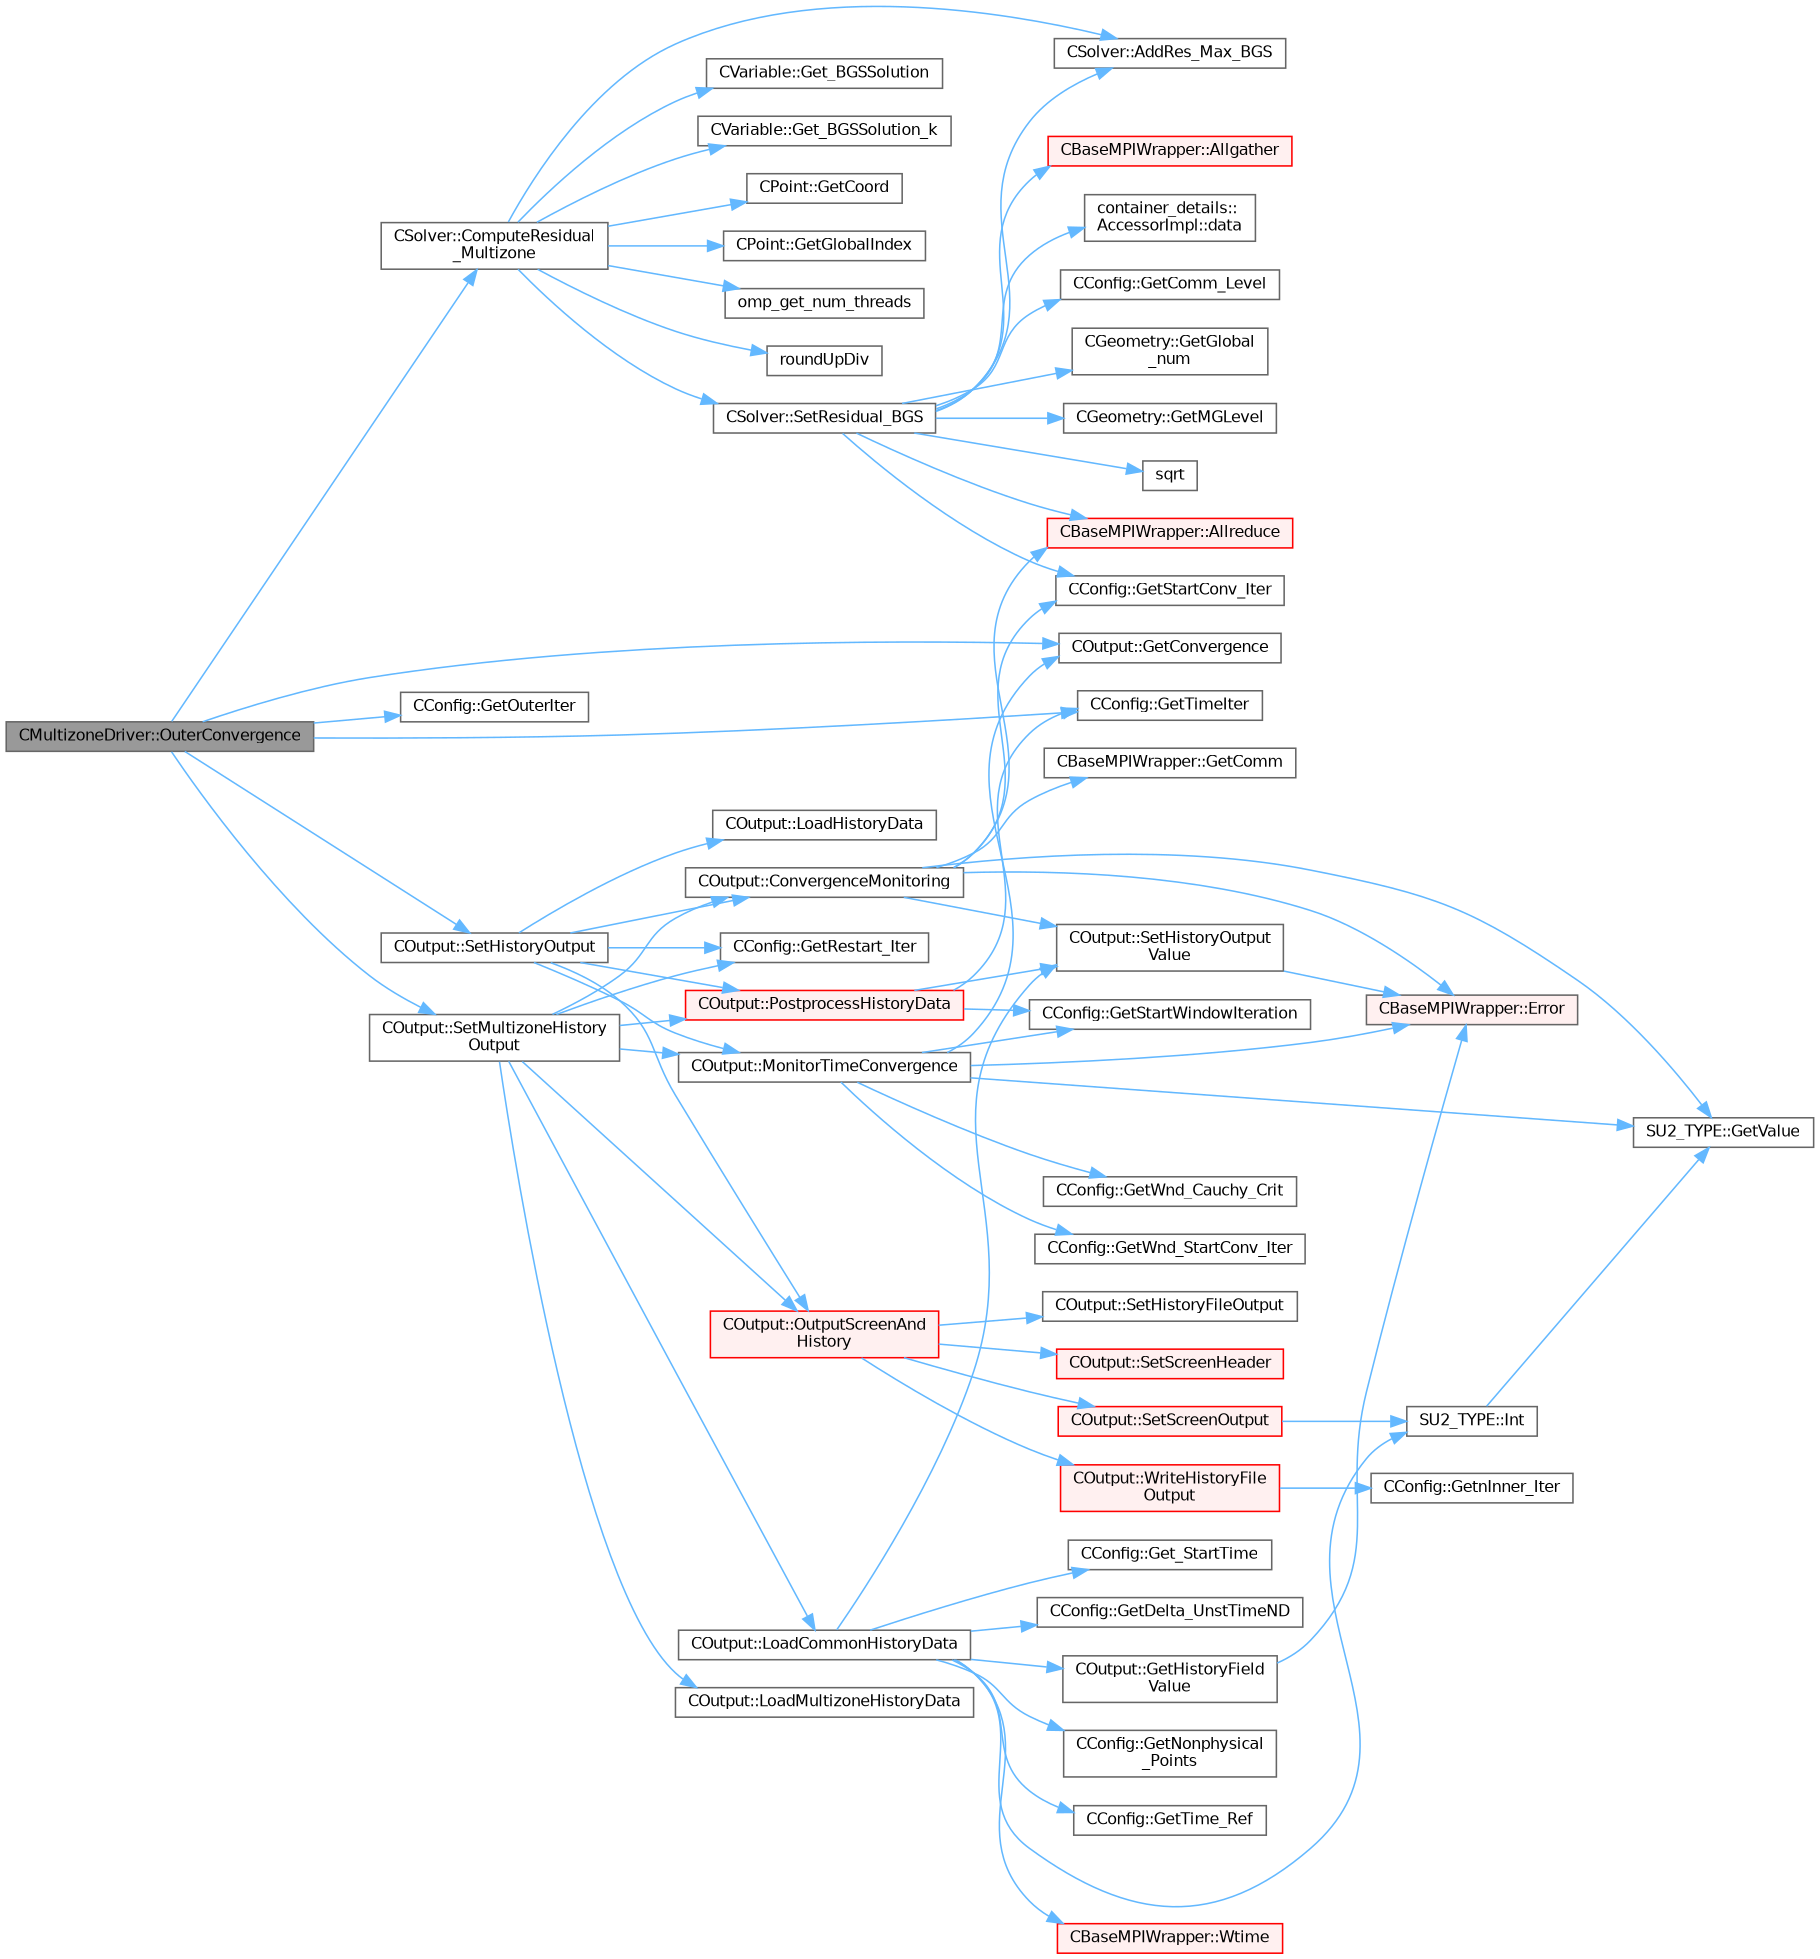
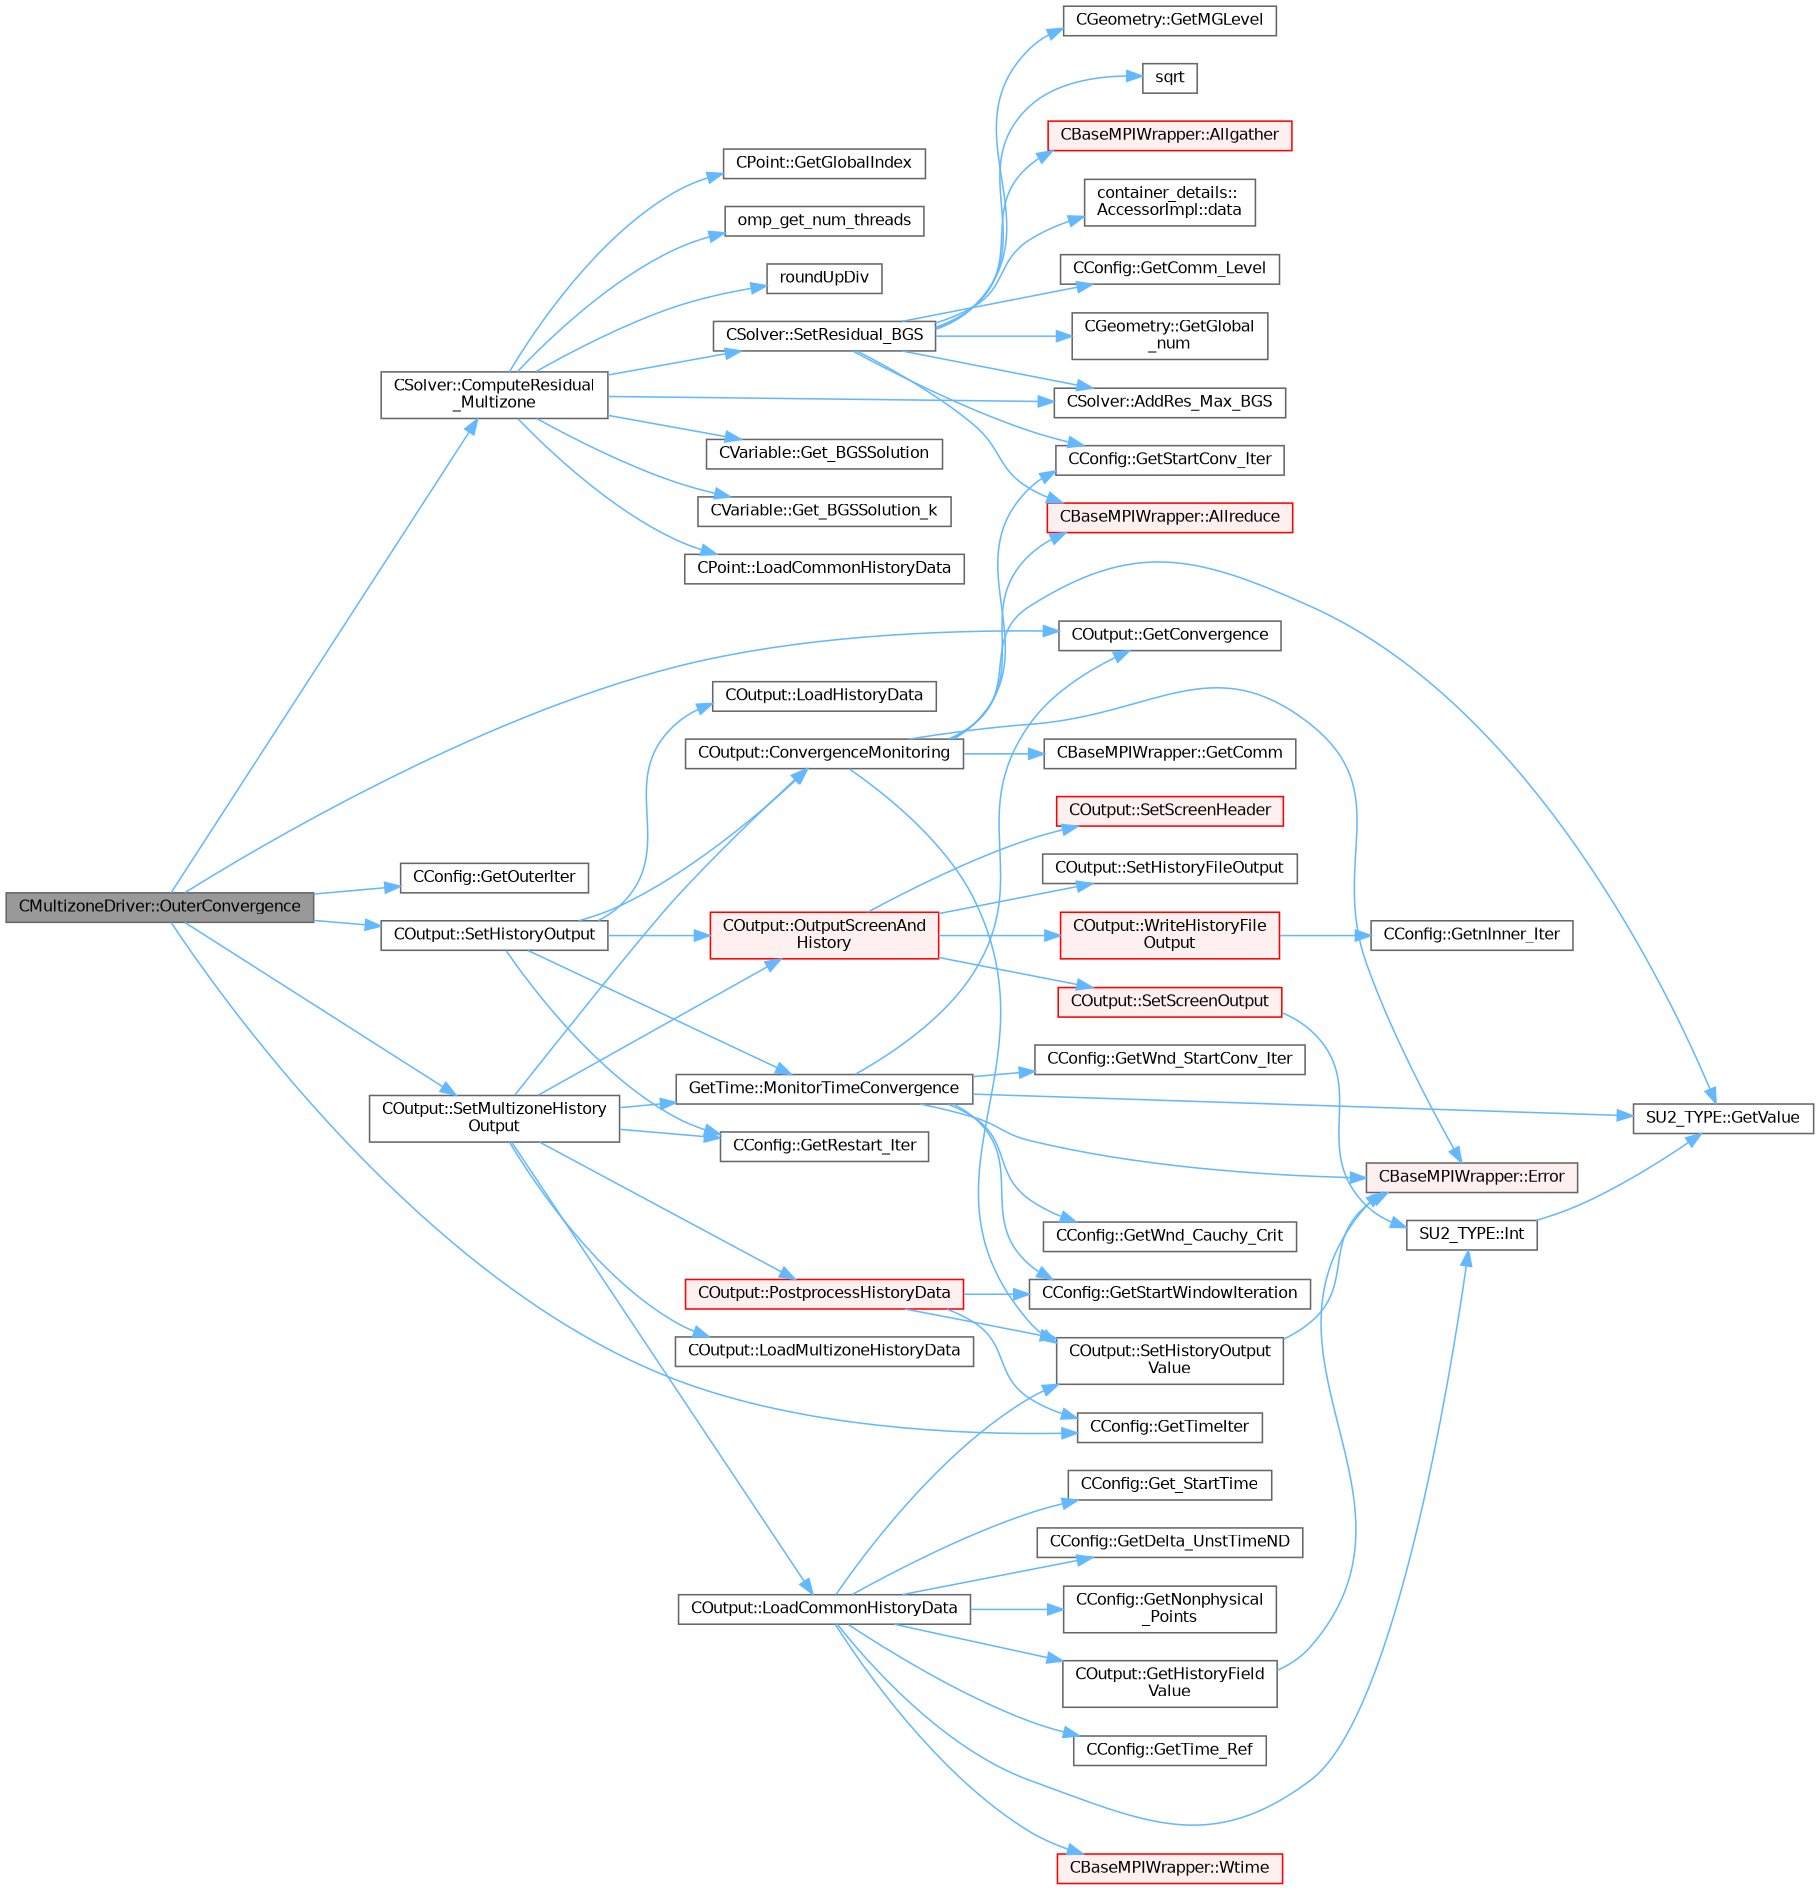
(825, 189) -> (825, 569)
(644, 974) -> none
(825, 1067) -> (825, 1089)
